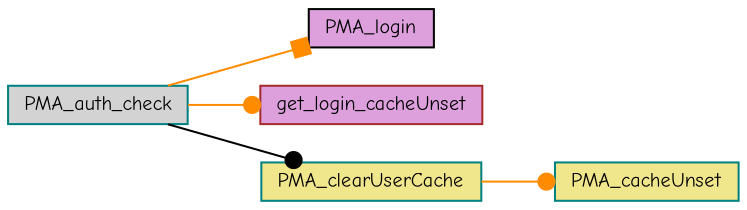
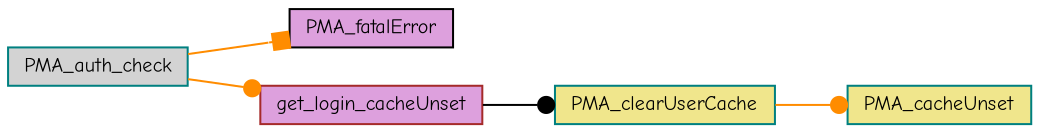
(371, 28) -> (371, 28)
(227, 141) -> (510, 105)
